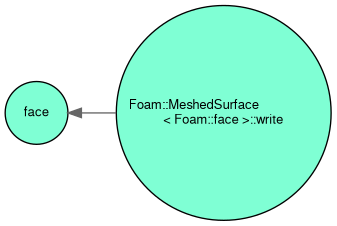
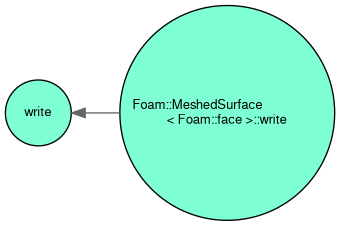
(37, 113) -> (38, 113)
